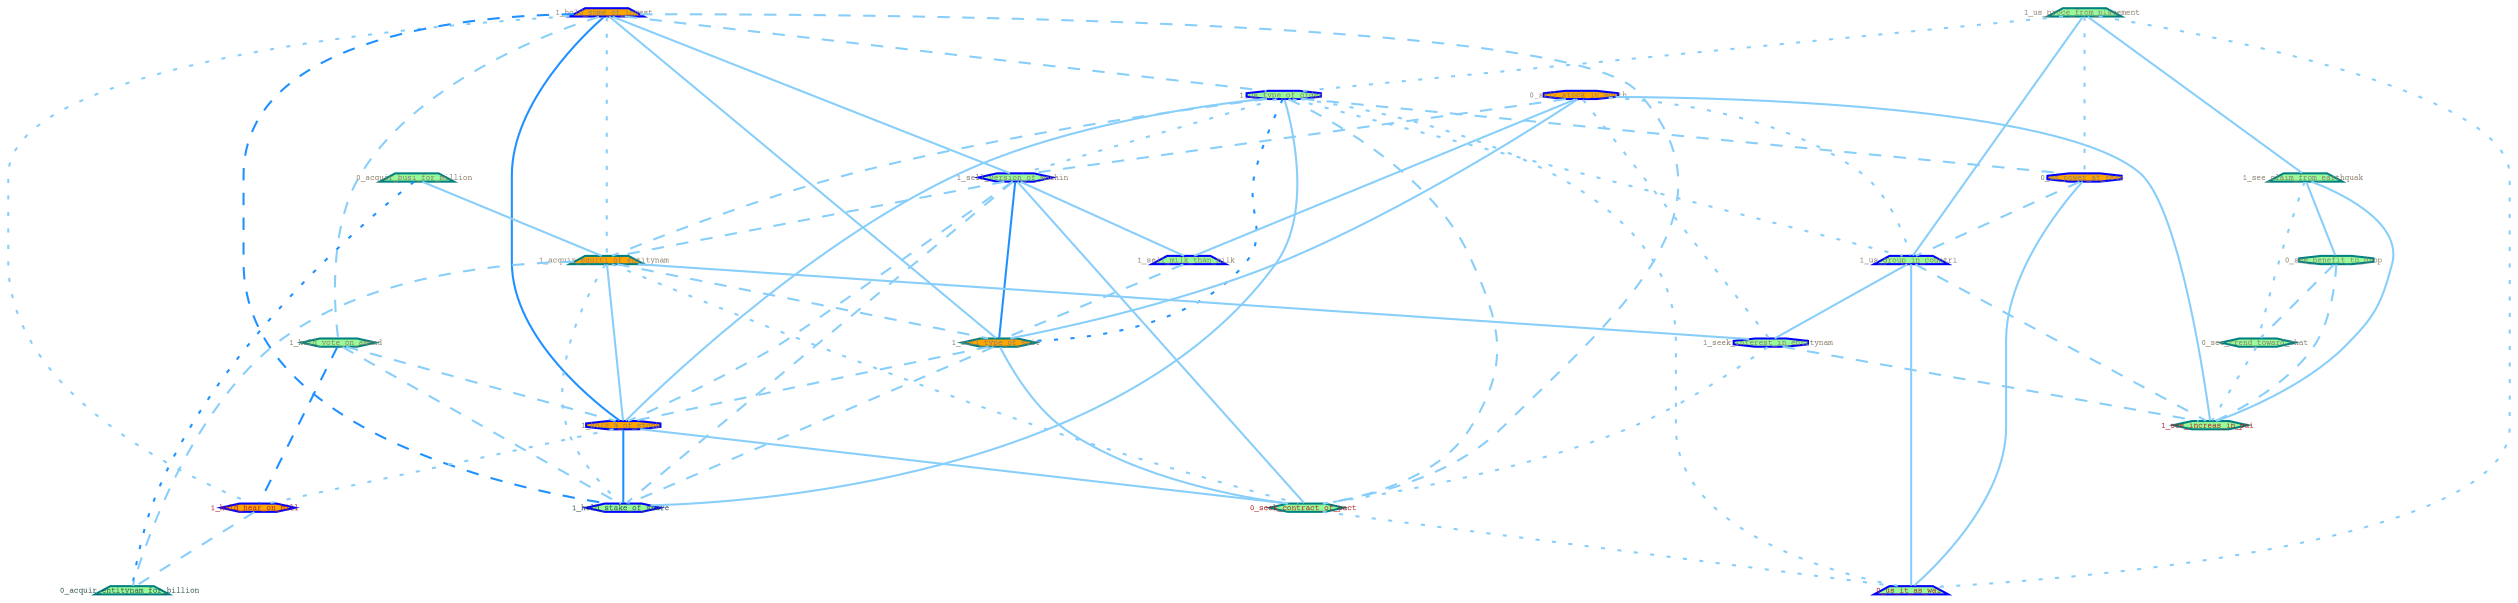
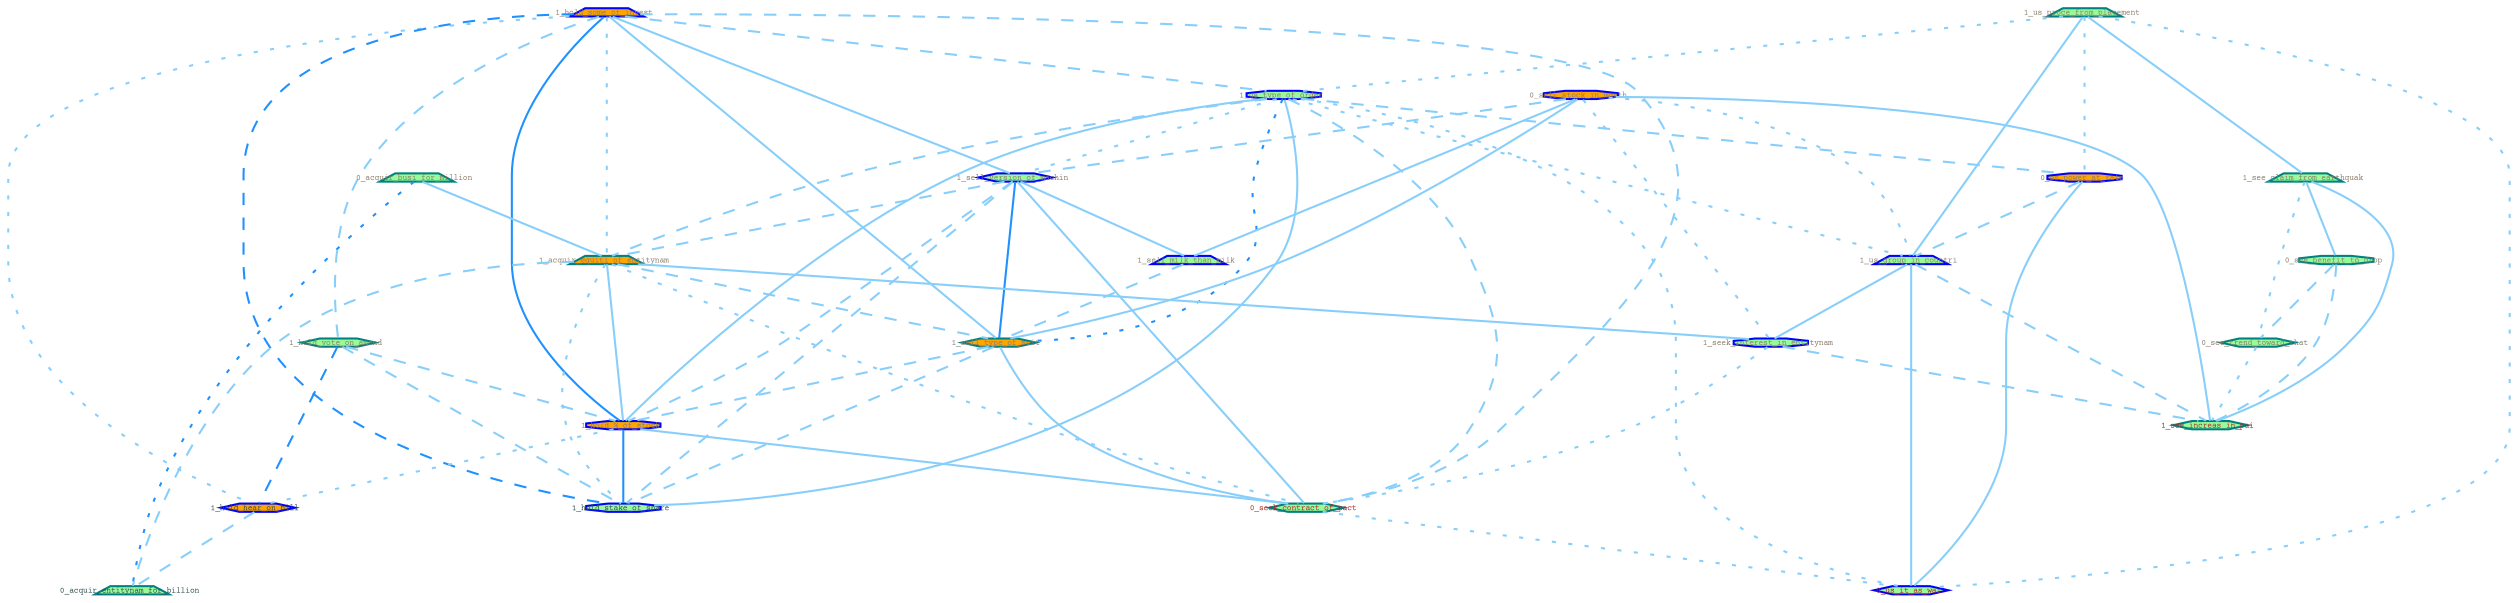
(258, 508) -> (258, 508)
(623, 508) -> (623, 508)
(1911, 590) -> (1911, 590)
